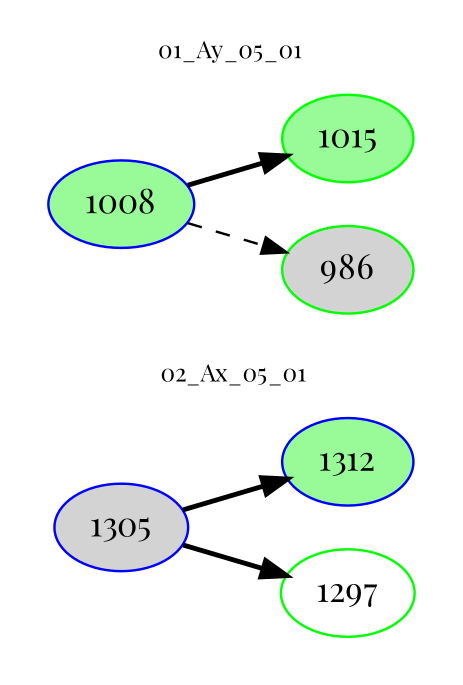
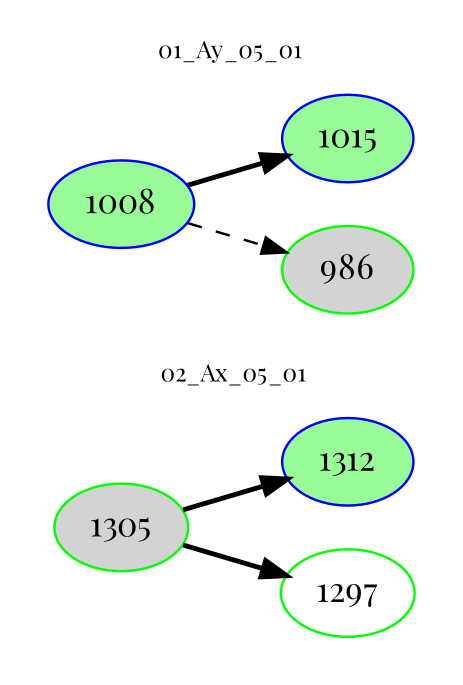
(348, 139) -> (348, 139)
(121, 527) -> (121, 527)
